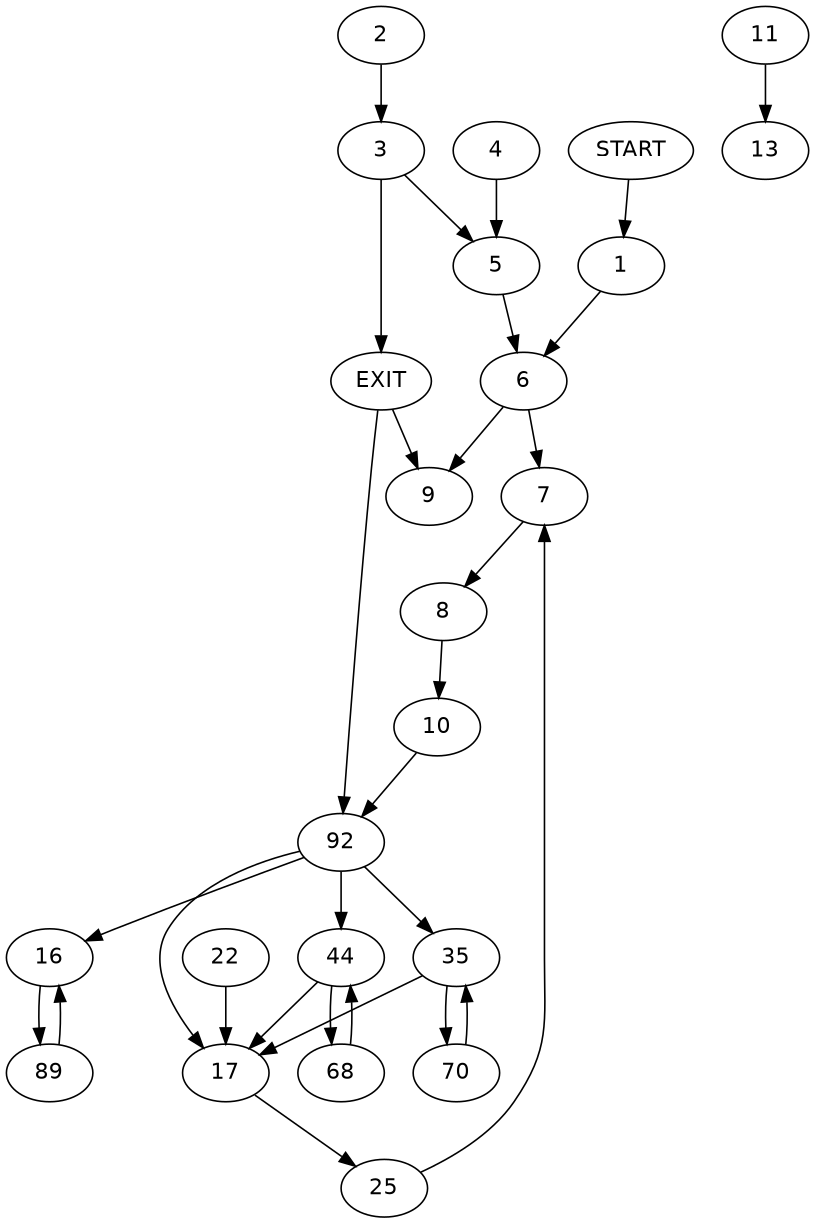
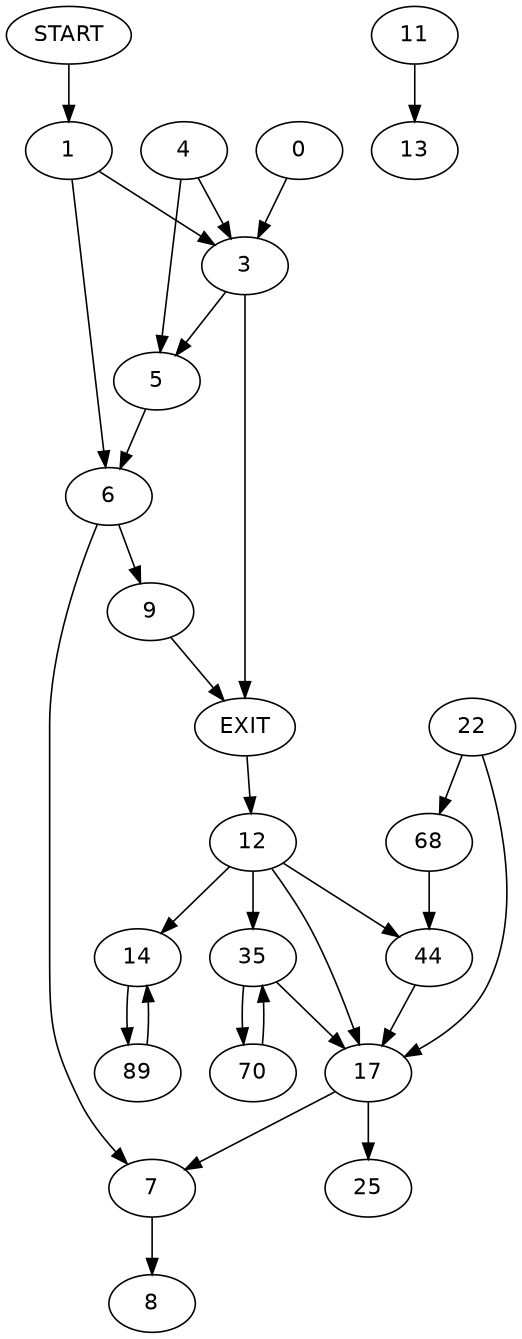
(381, 35) -> (299, 151)
none -> (211, 201)
none -> (150, 204)
(402, 432) -> (192, 663)
(437, 727) -> none
(341, 842) -> (253, 842)
(544, 884) -> (267, 1127)
(50, 958) -> (138, 958)
(330, 1007) -> (454, 777)
